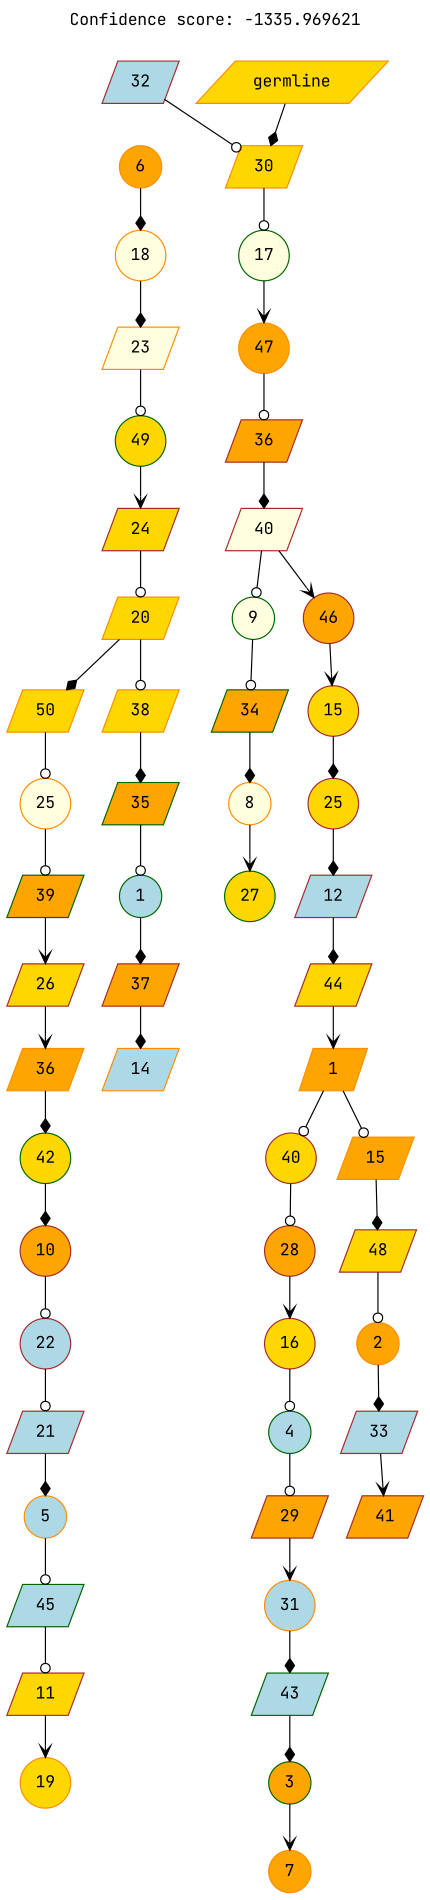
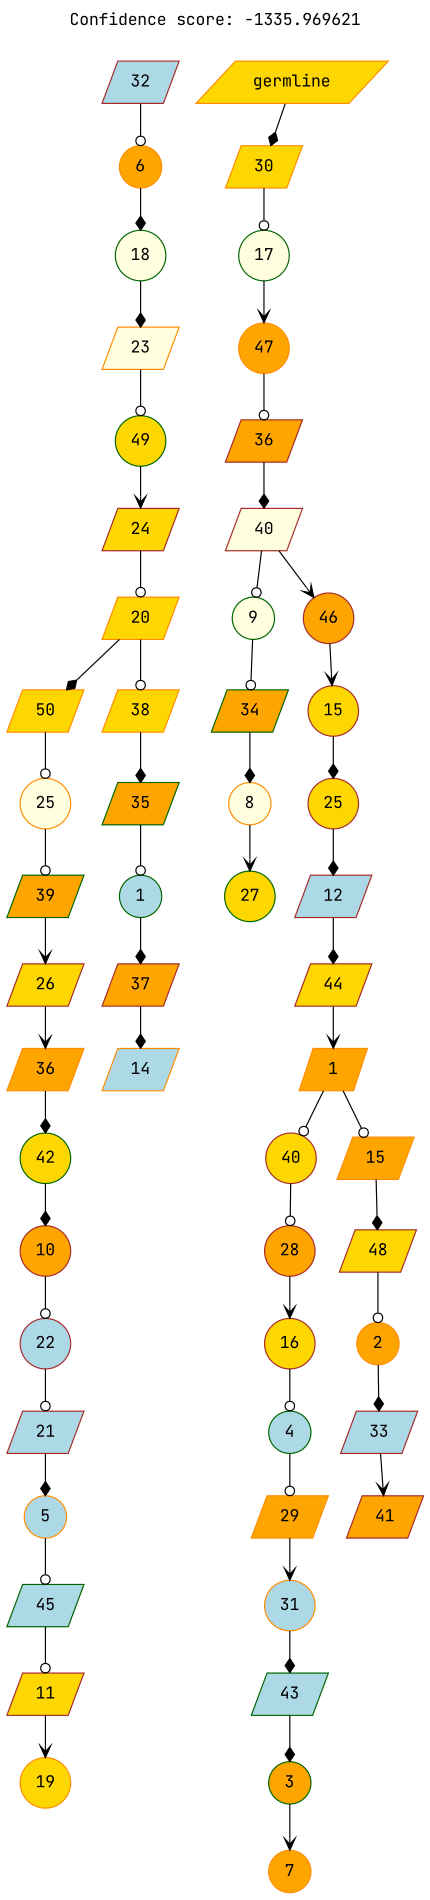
(198, 122) -> (141, 120)
(141, 256) -> (141, 256)
(290, 1517) -> (290, 1517)
